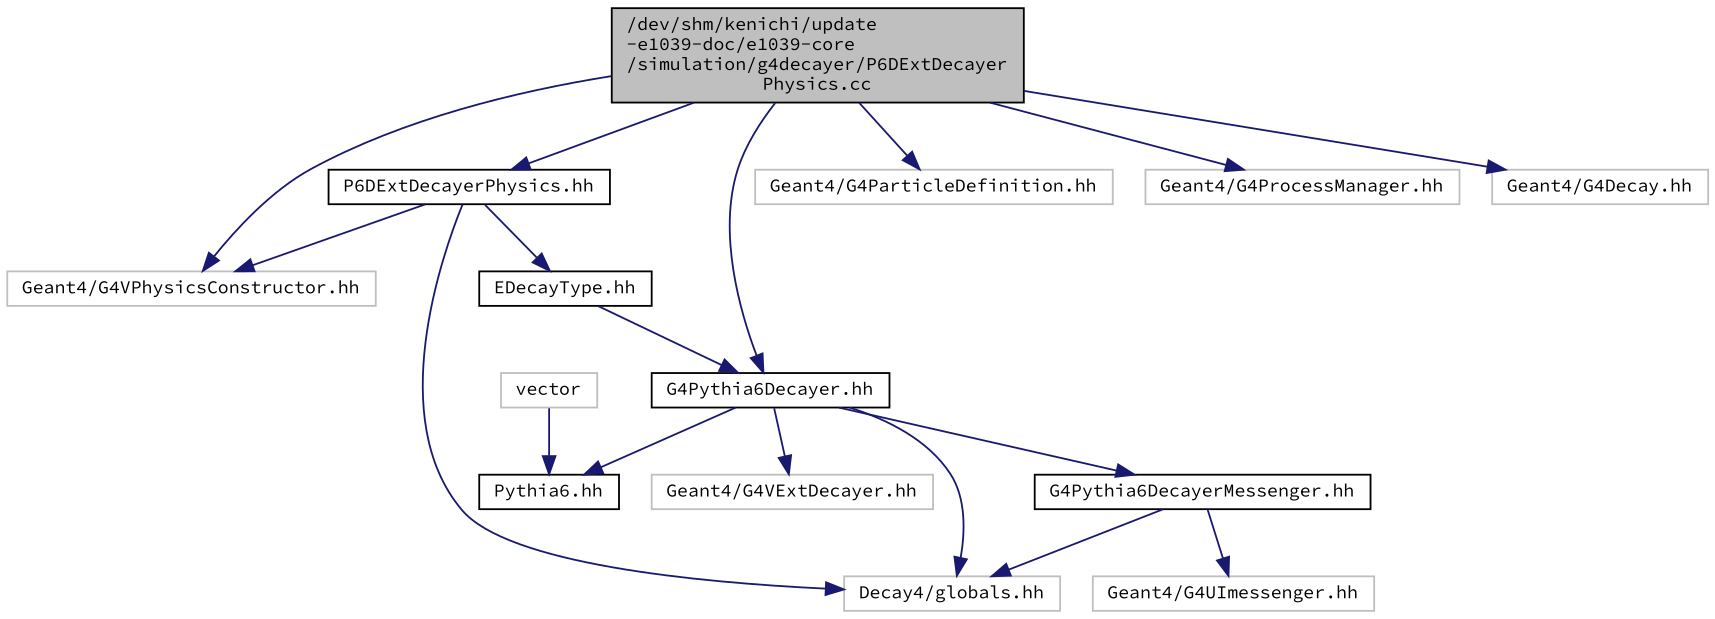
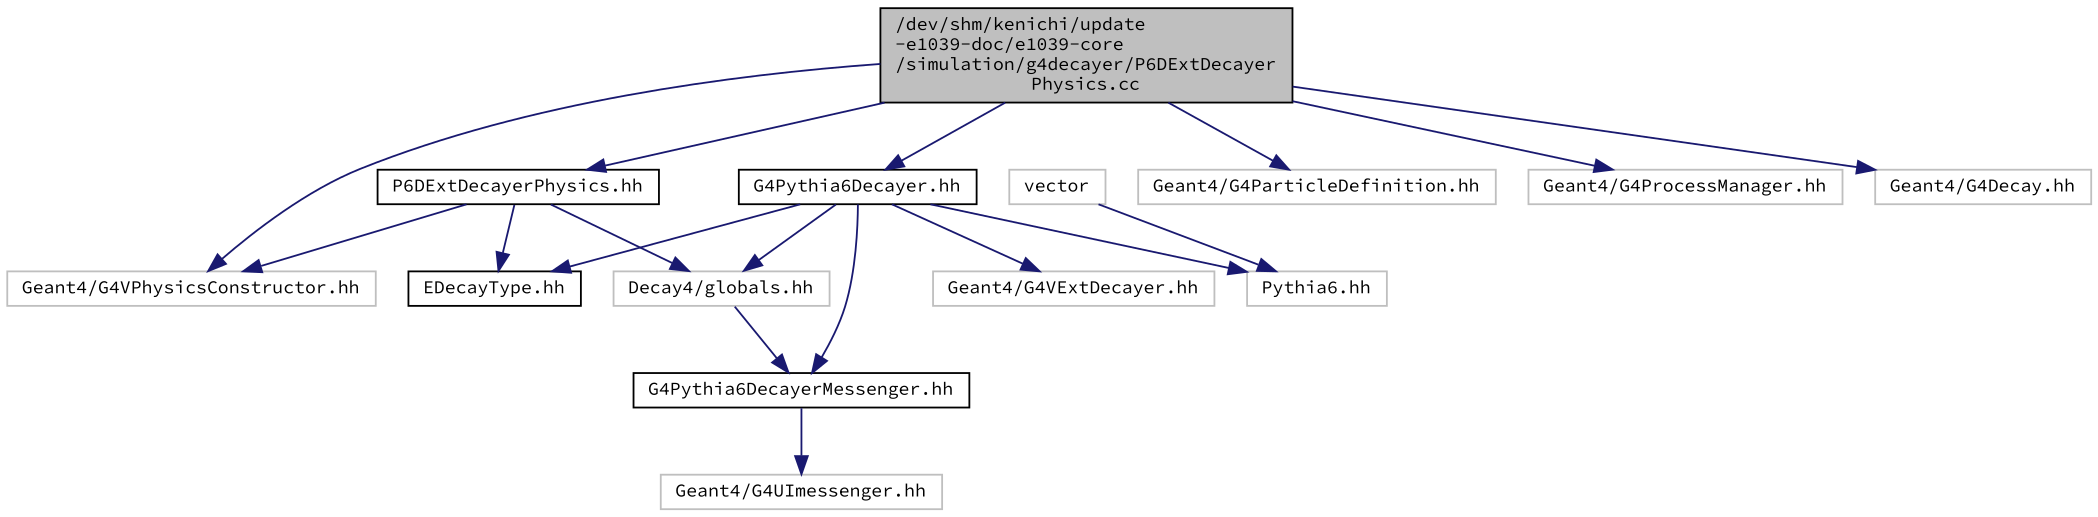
(660, 336) -> (685, 235)
(549, 492) -> (1317, 289)
(1086, 539) -> (756, 332)
